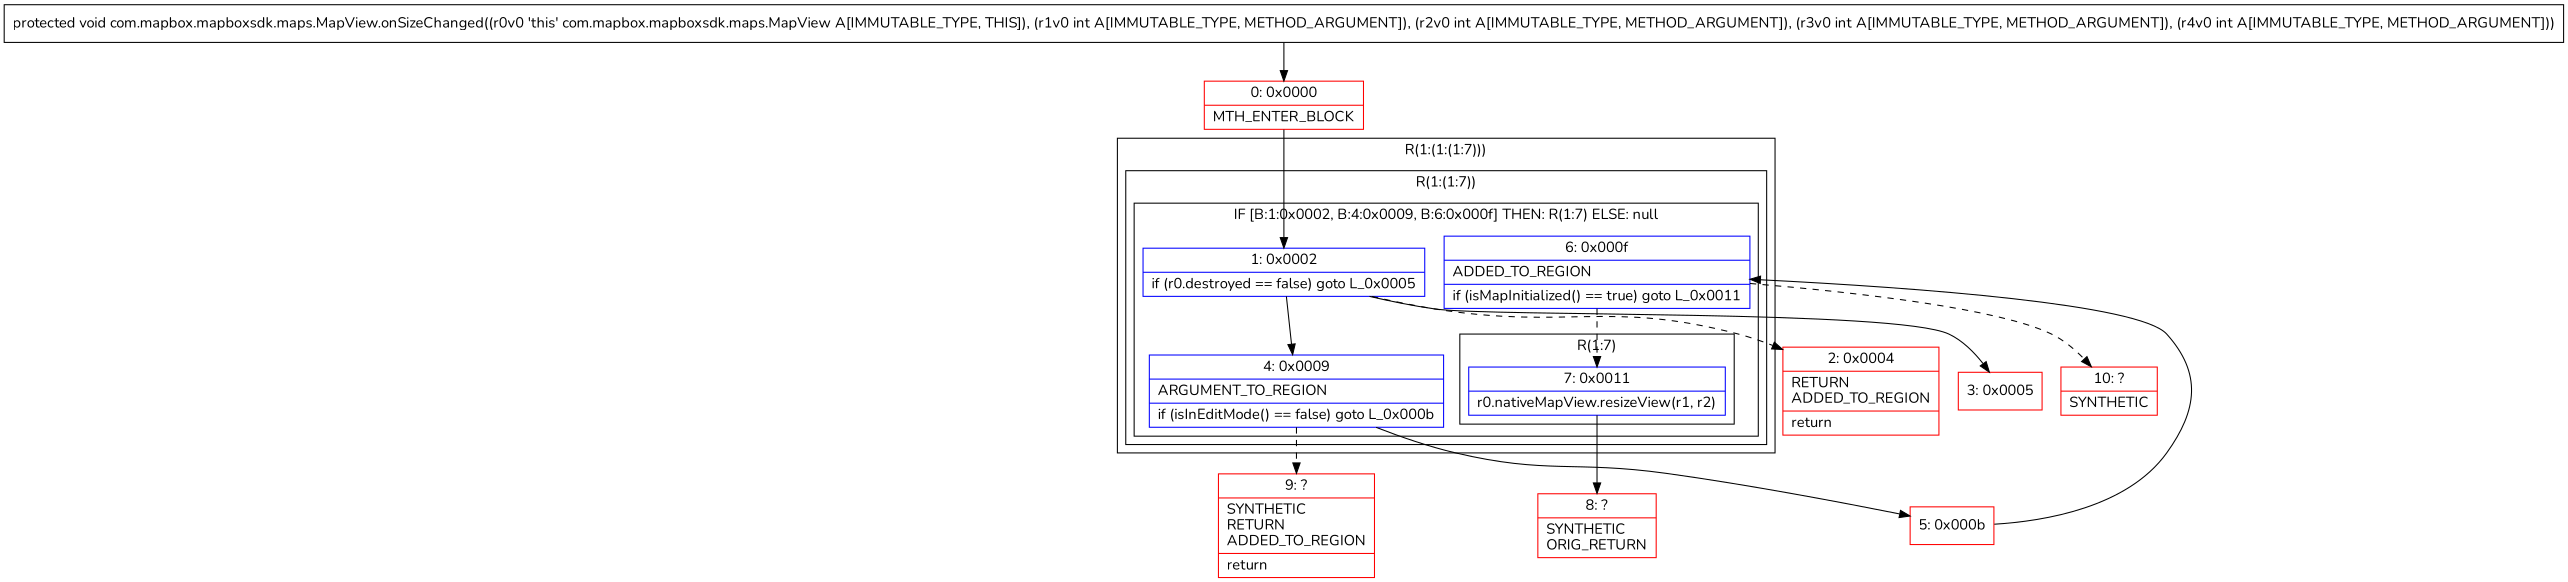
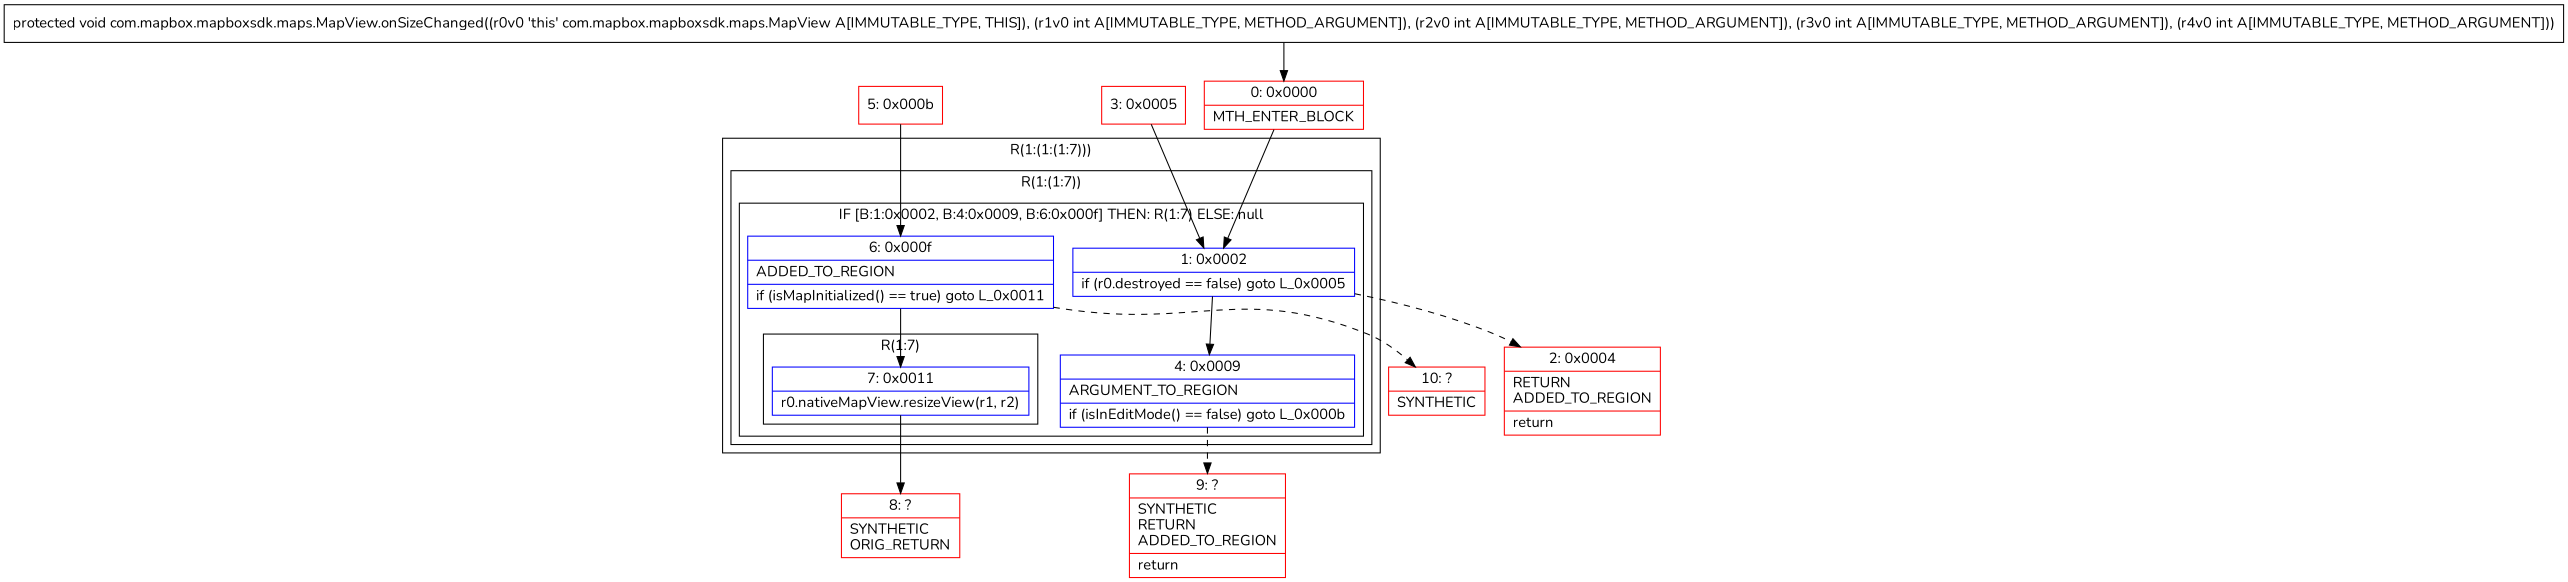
(1682, 315) -> (1175, 181)
(1597, 328) -> (901, 328)
(1637, 470) -> none
